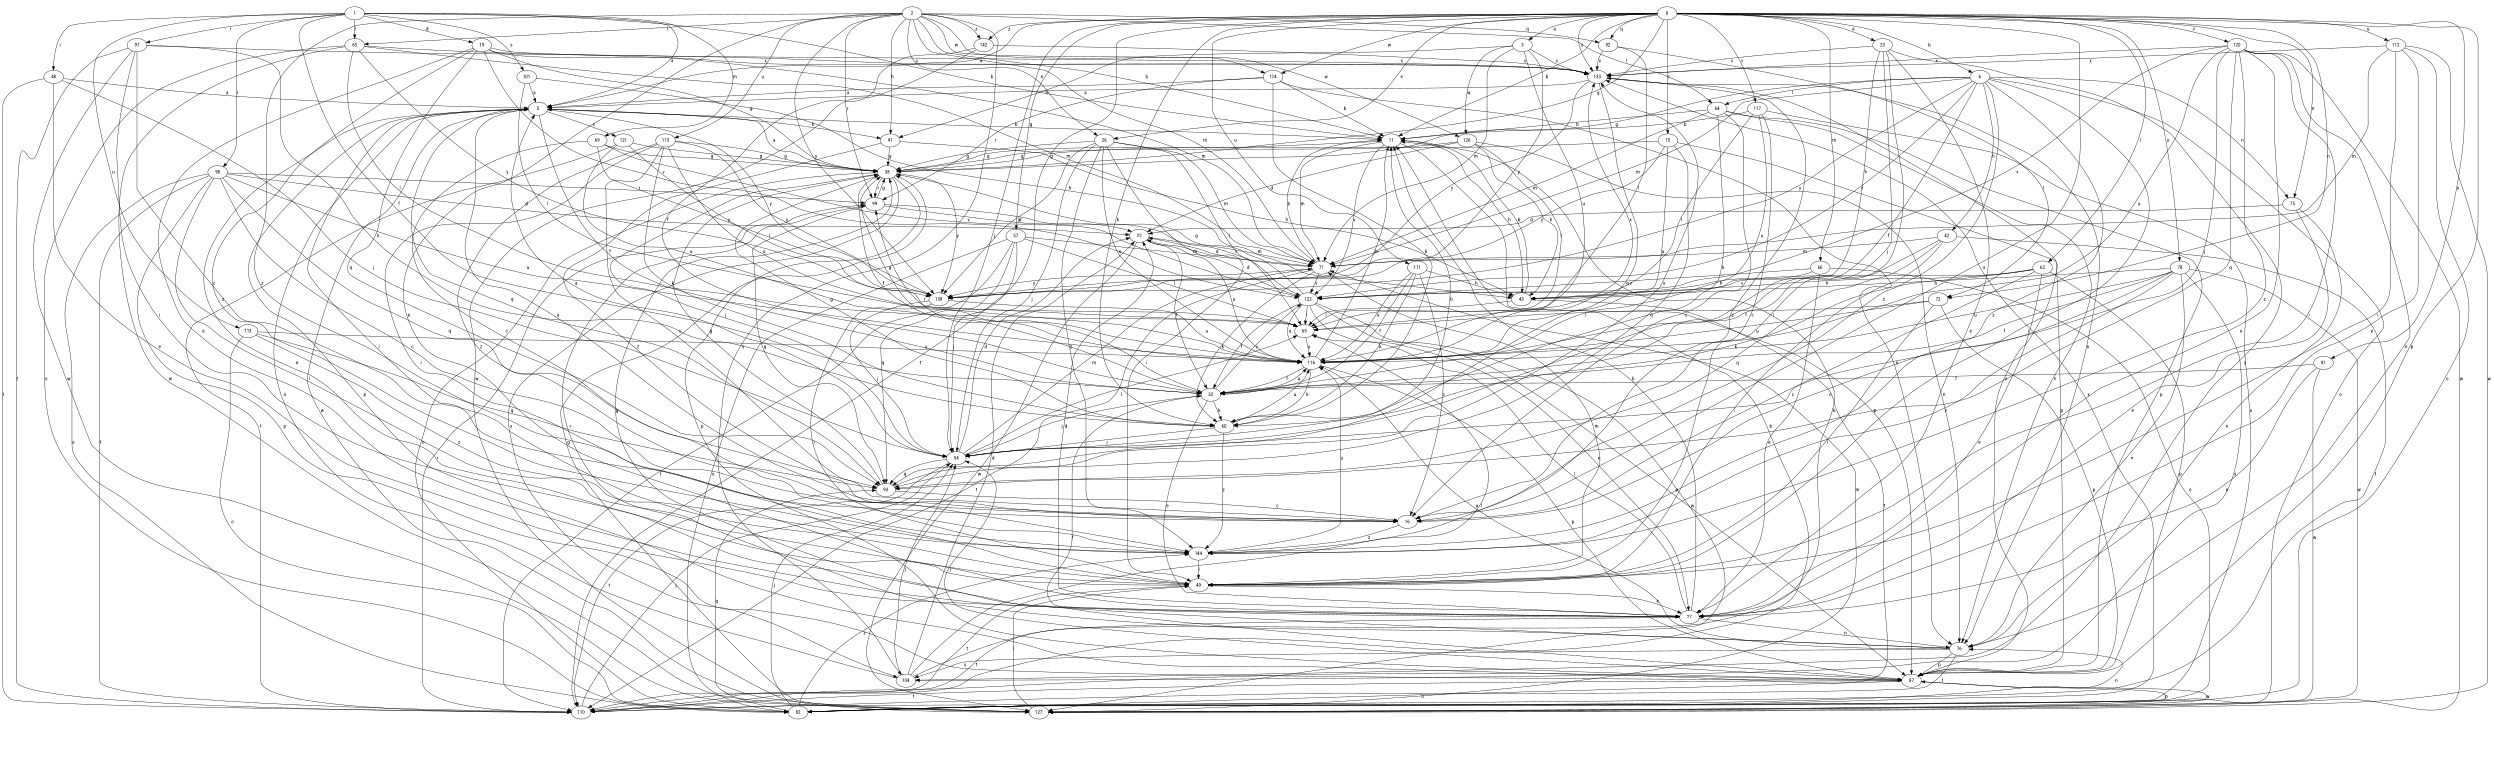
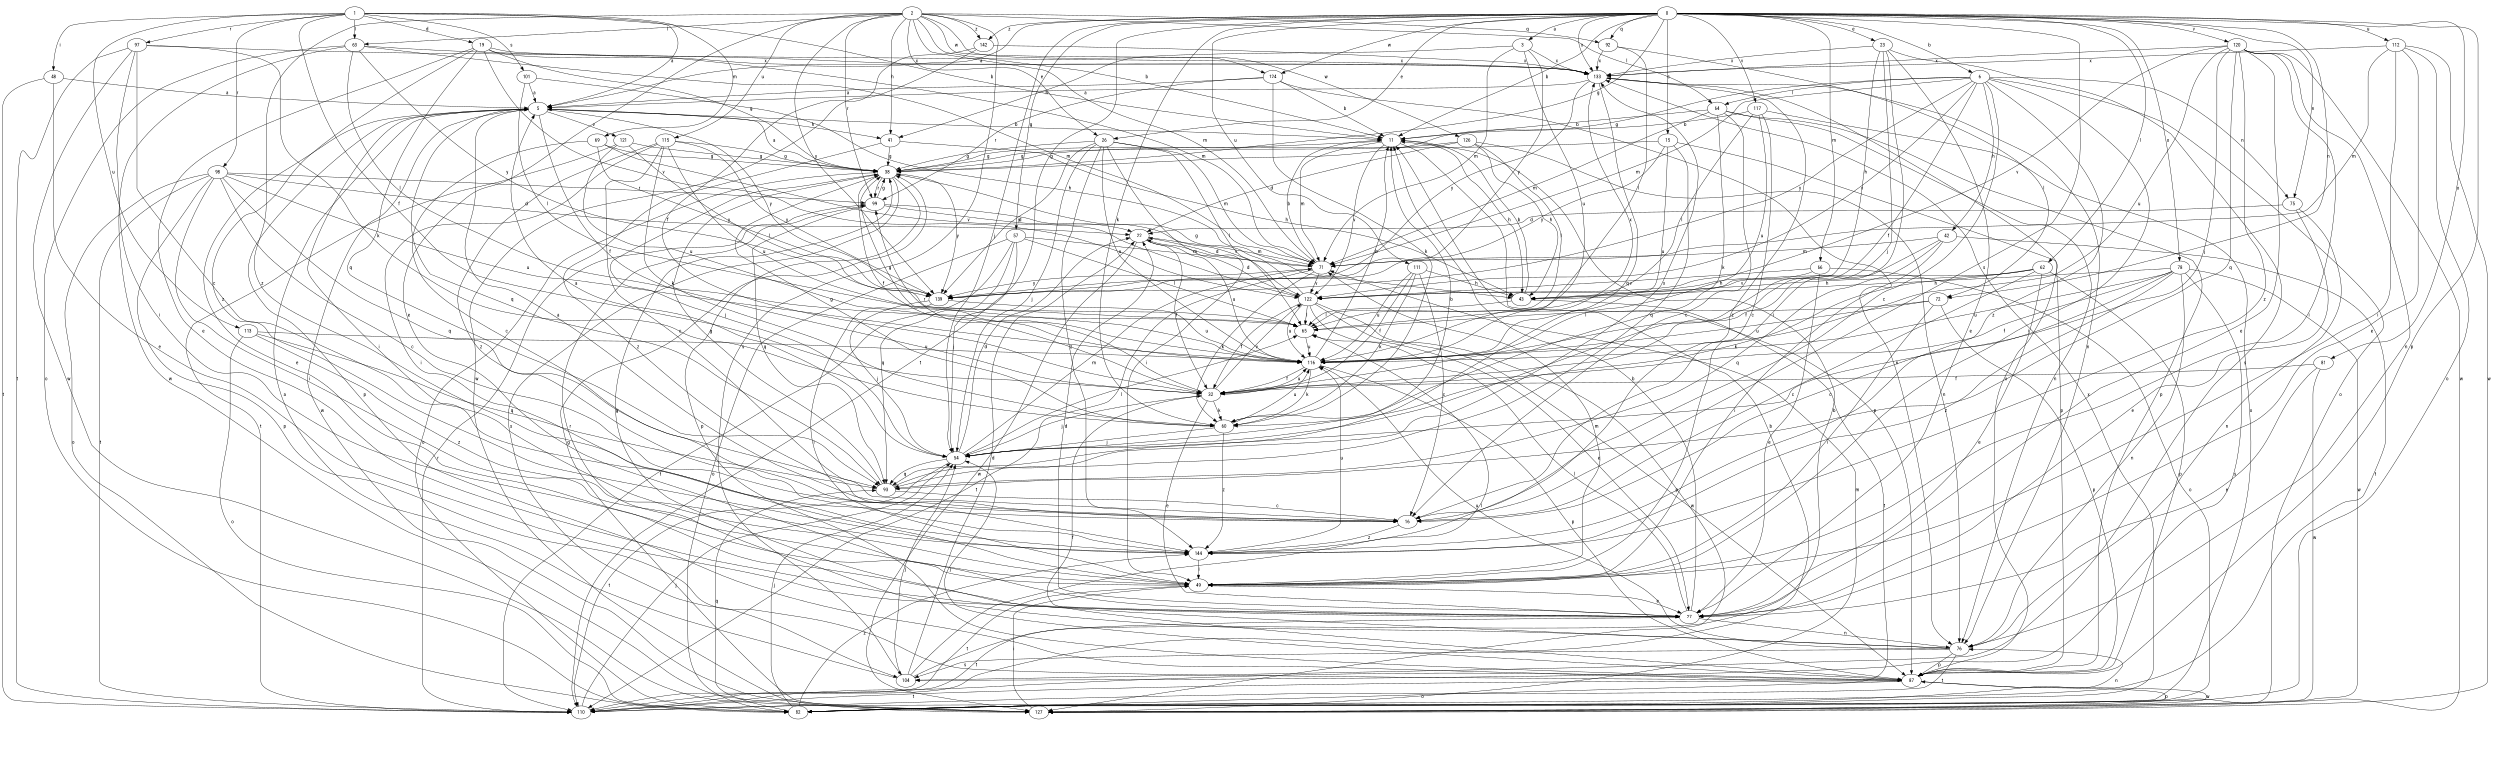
(1471, 76) -> none
(481, 313) -> none
